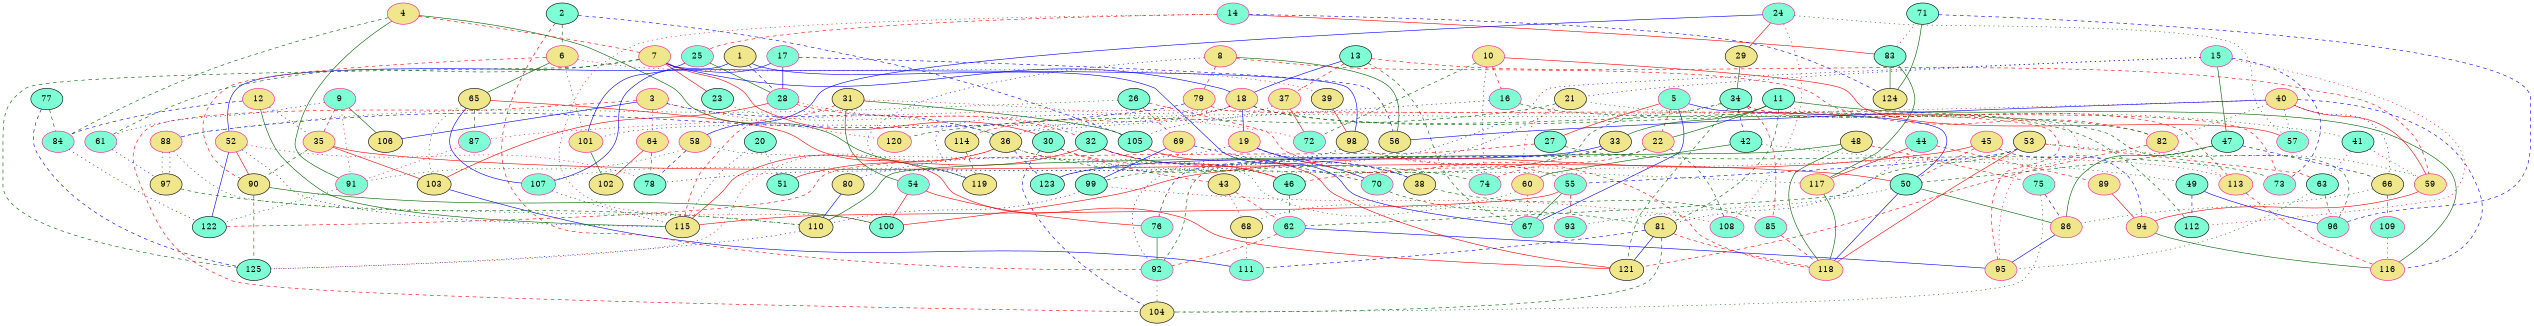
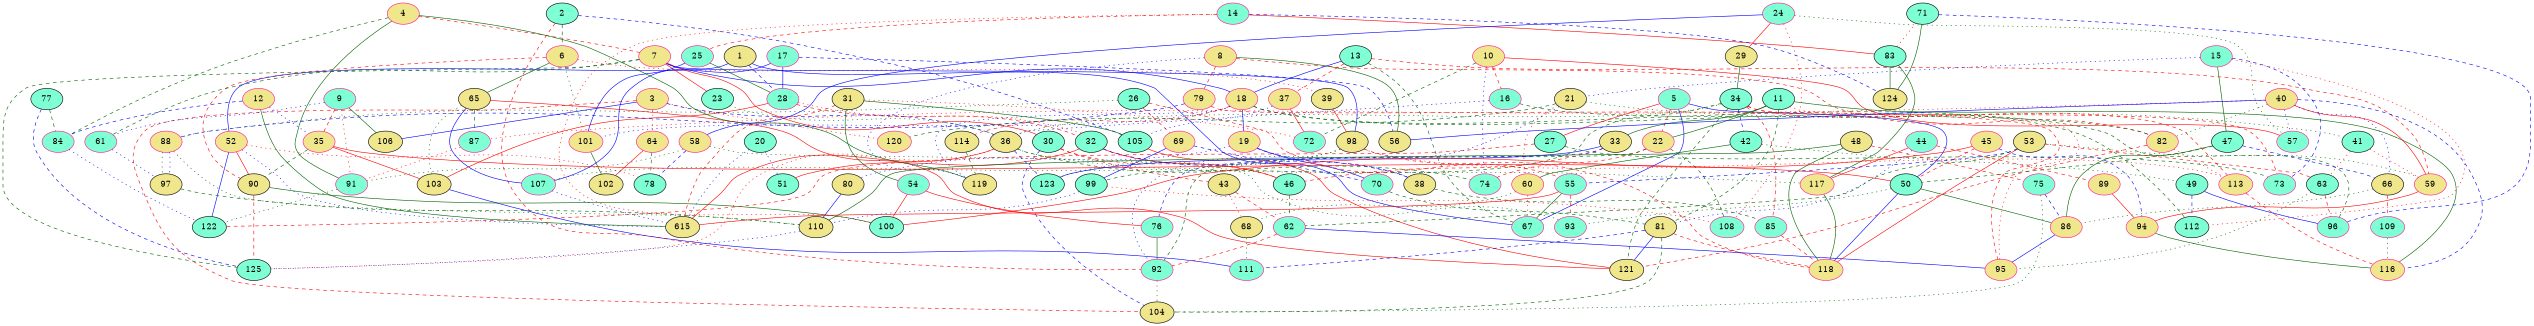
(1440, 146) -> none
(683, 227) -> (683, 227)
